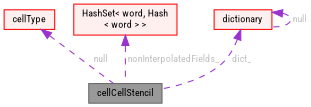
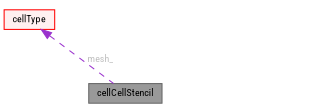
(125, 20) -> none
(243, 20) -> none
(100, 59) -> (100, 59)
